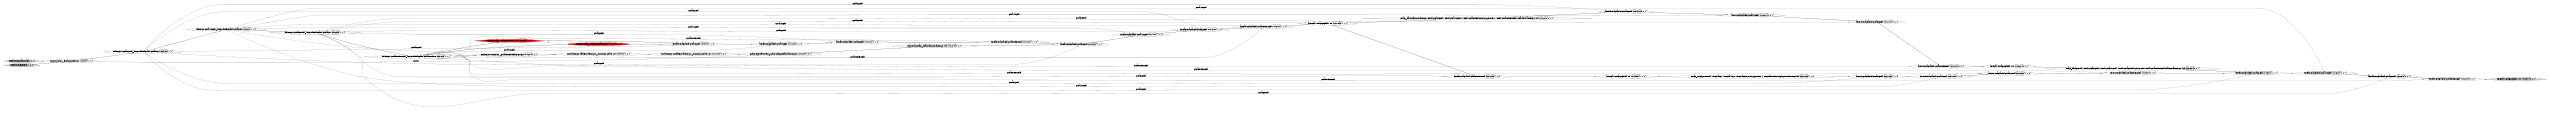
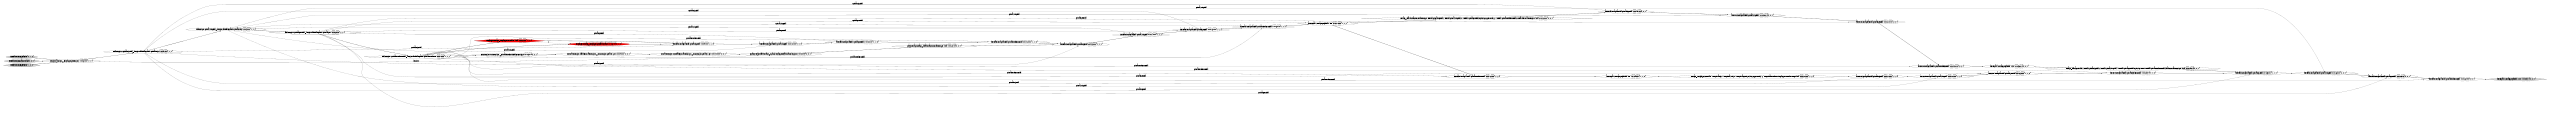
none -> (22, 57)
